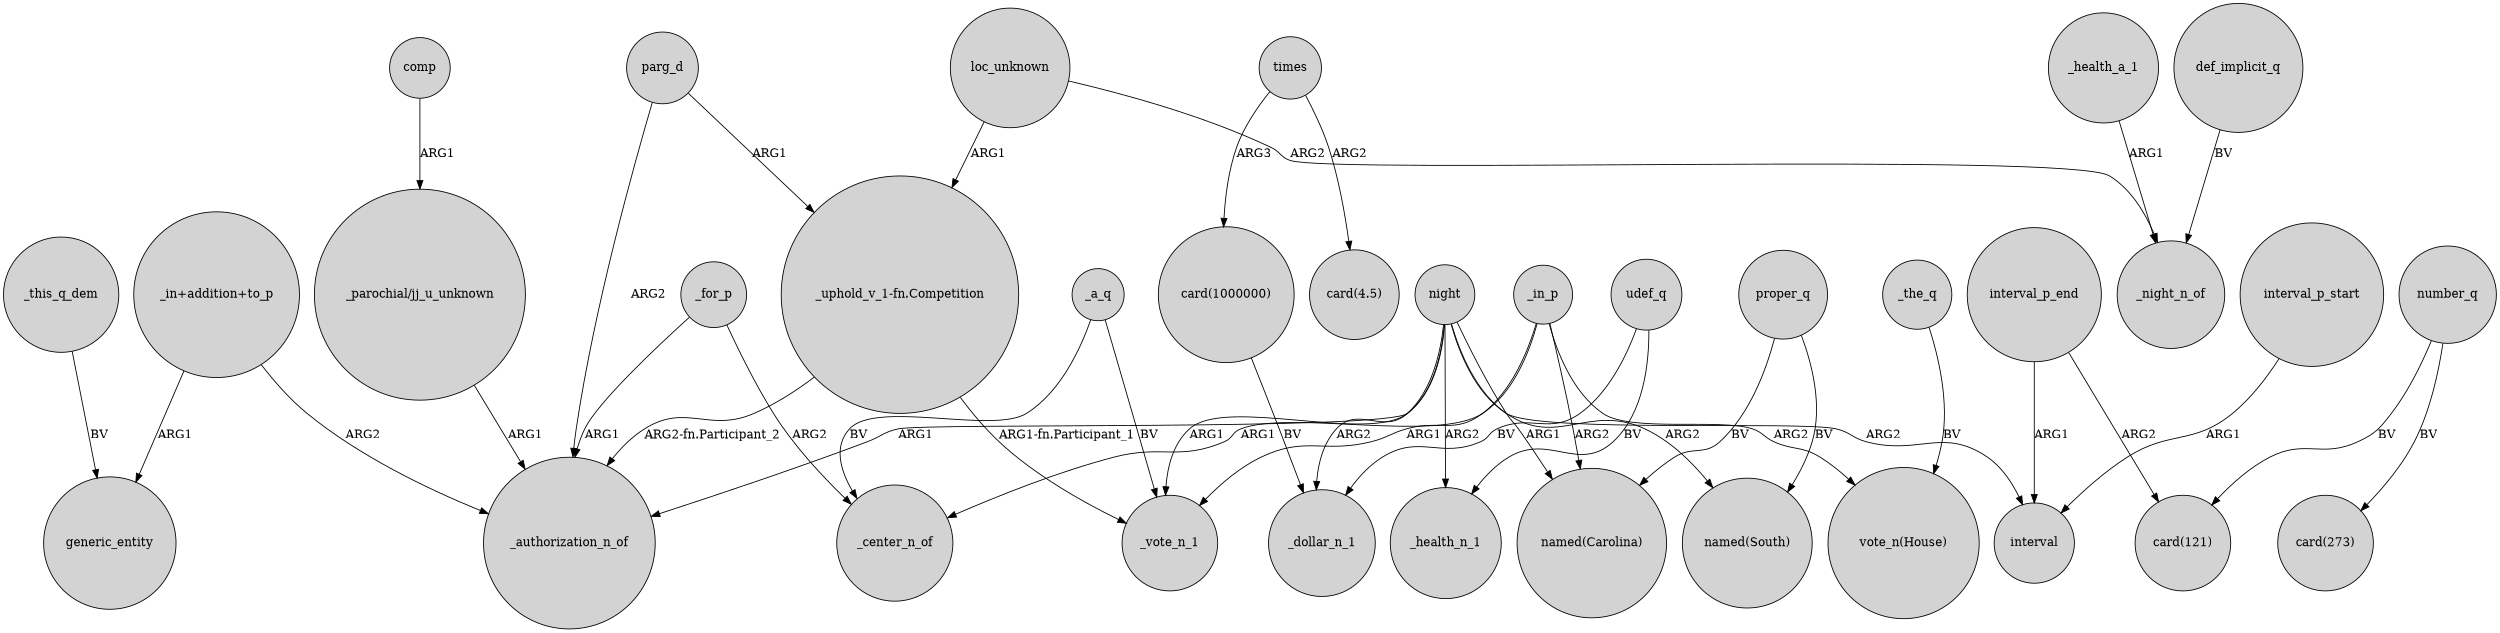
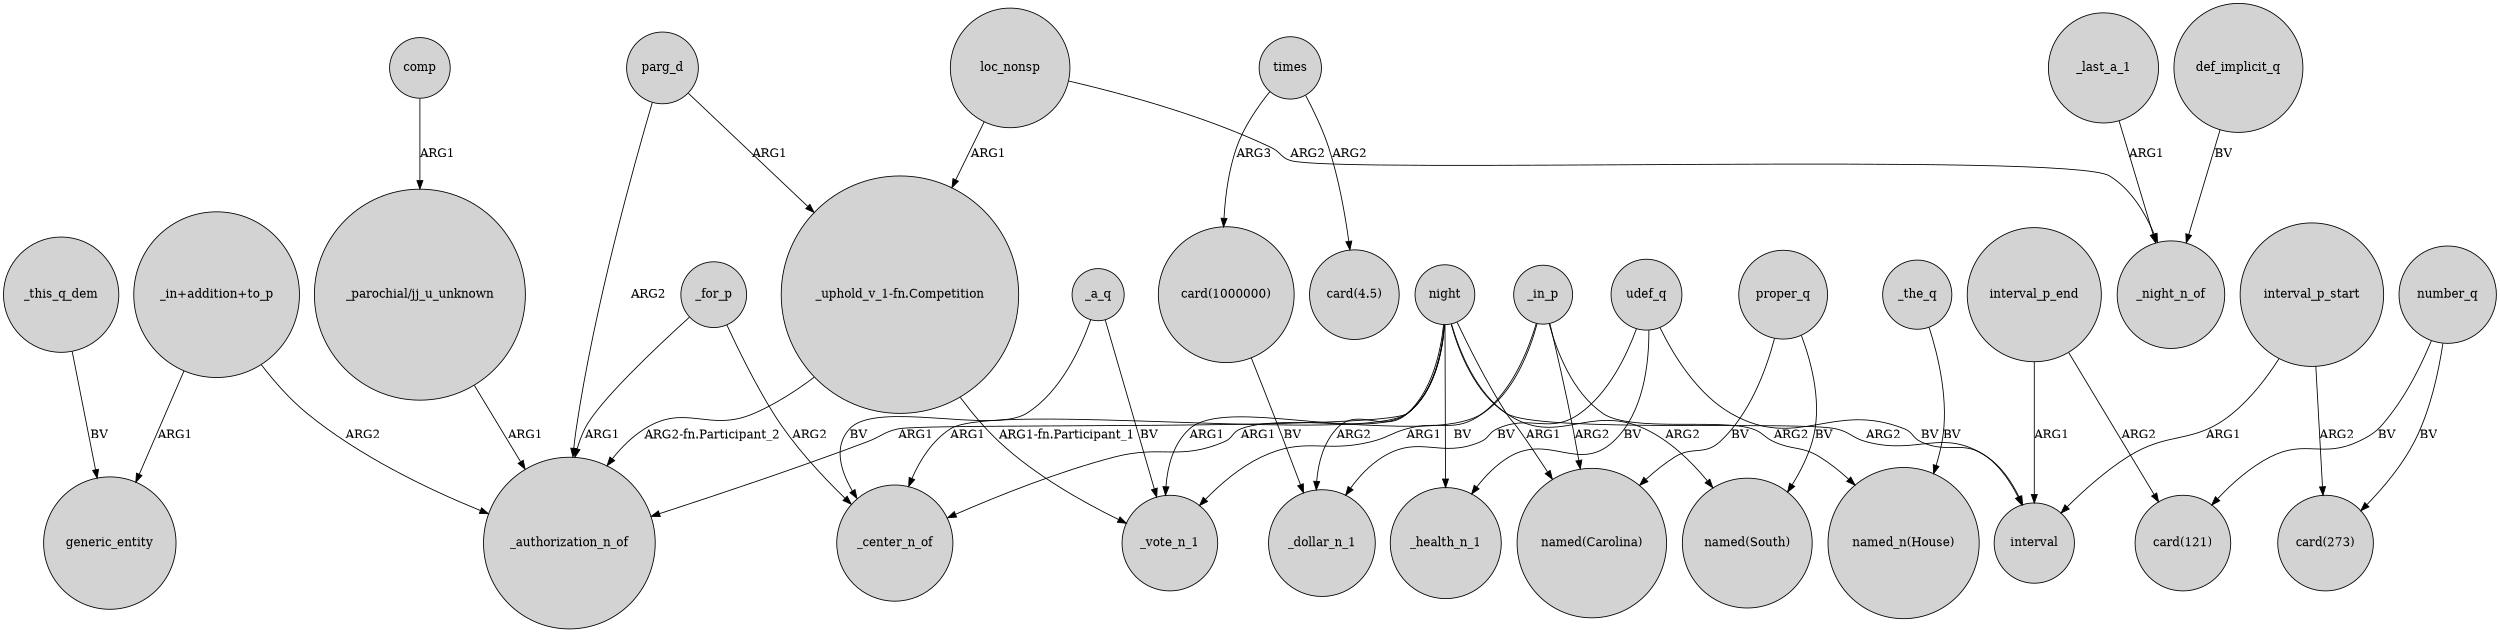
(1010, 68) -> (1010, 68)
(2103, 68) -> (2103, 68)
none -> (1103, 420)
none -> (1831, 422)
none -> (2319, 426)
(1462, 435) -> (1462, 435)
(1904, 543) -> (1904, 543)
